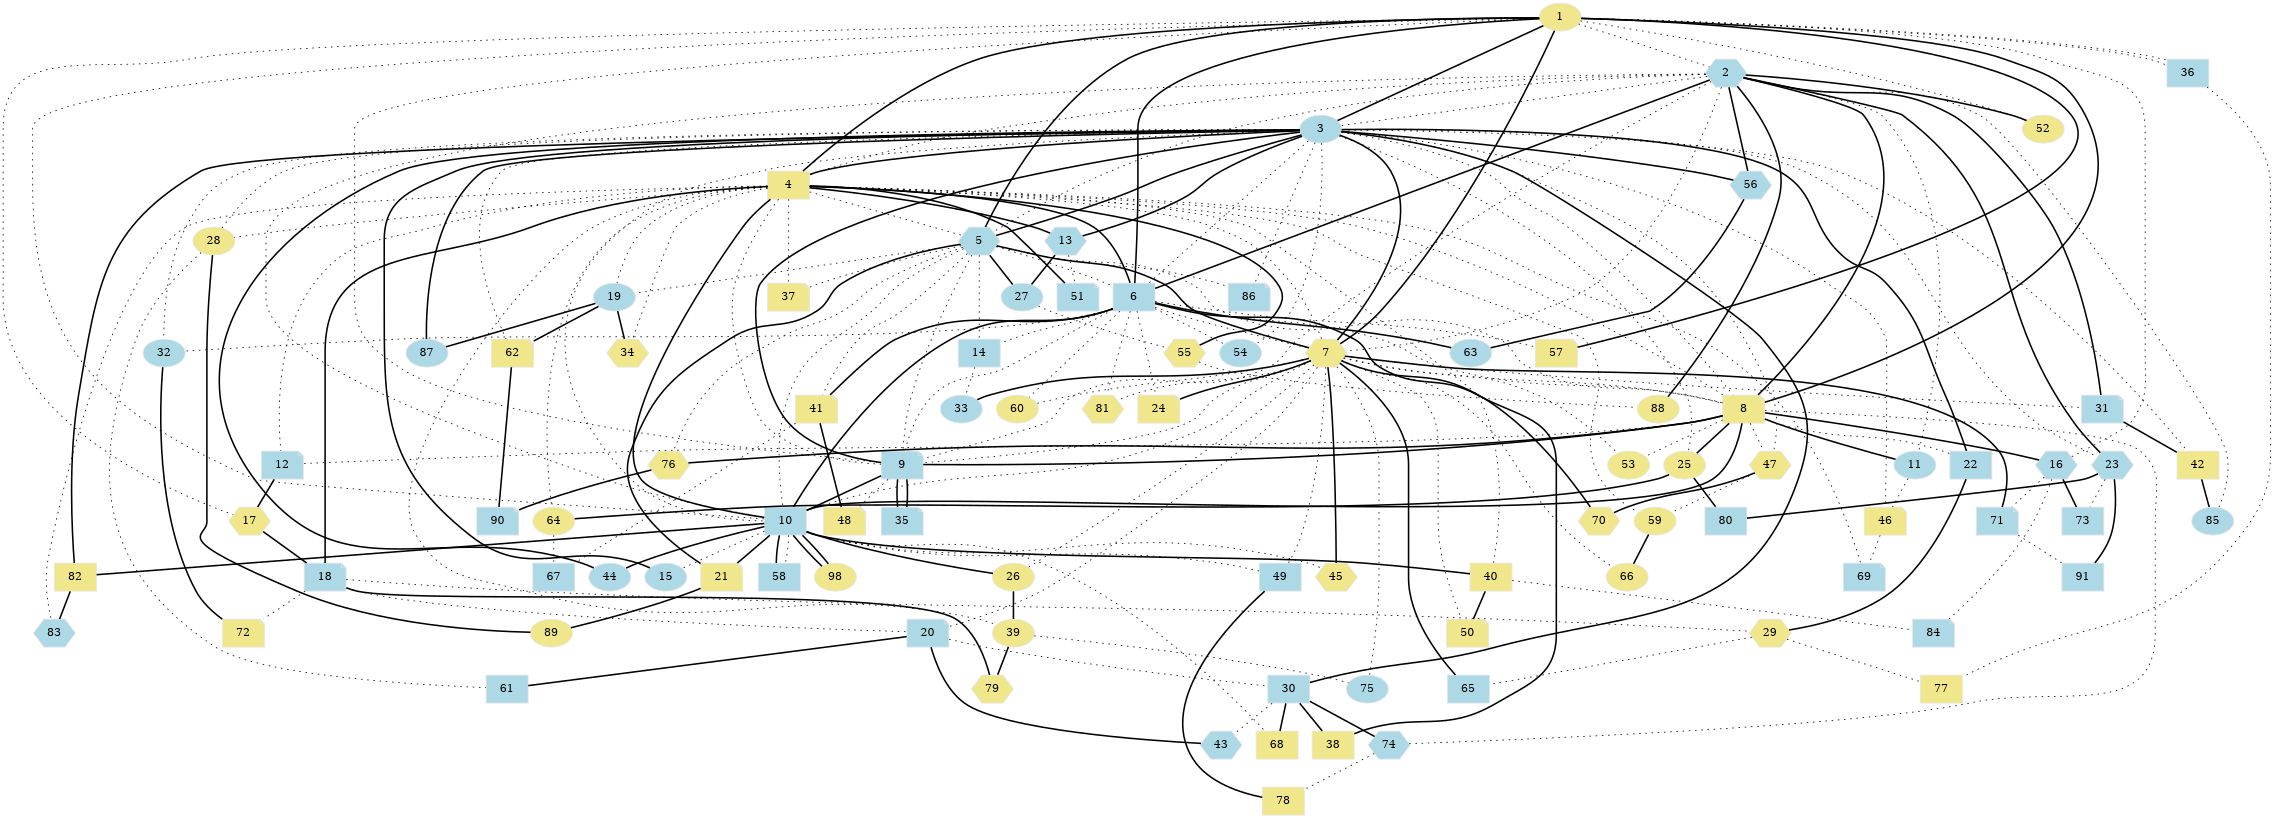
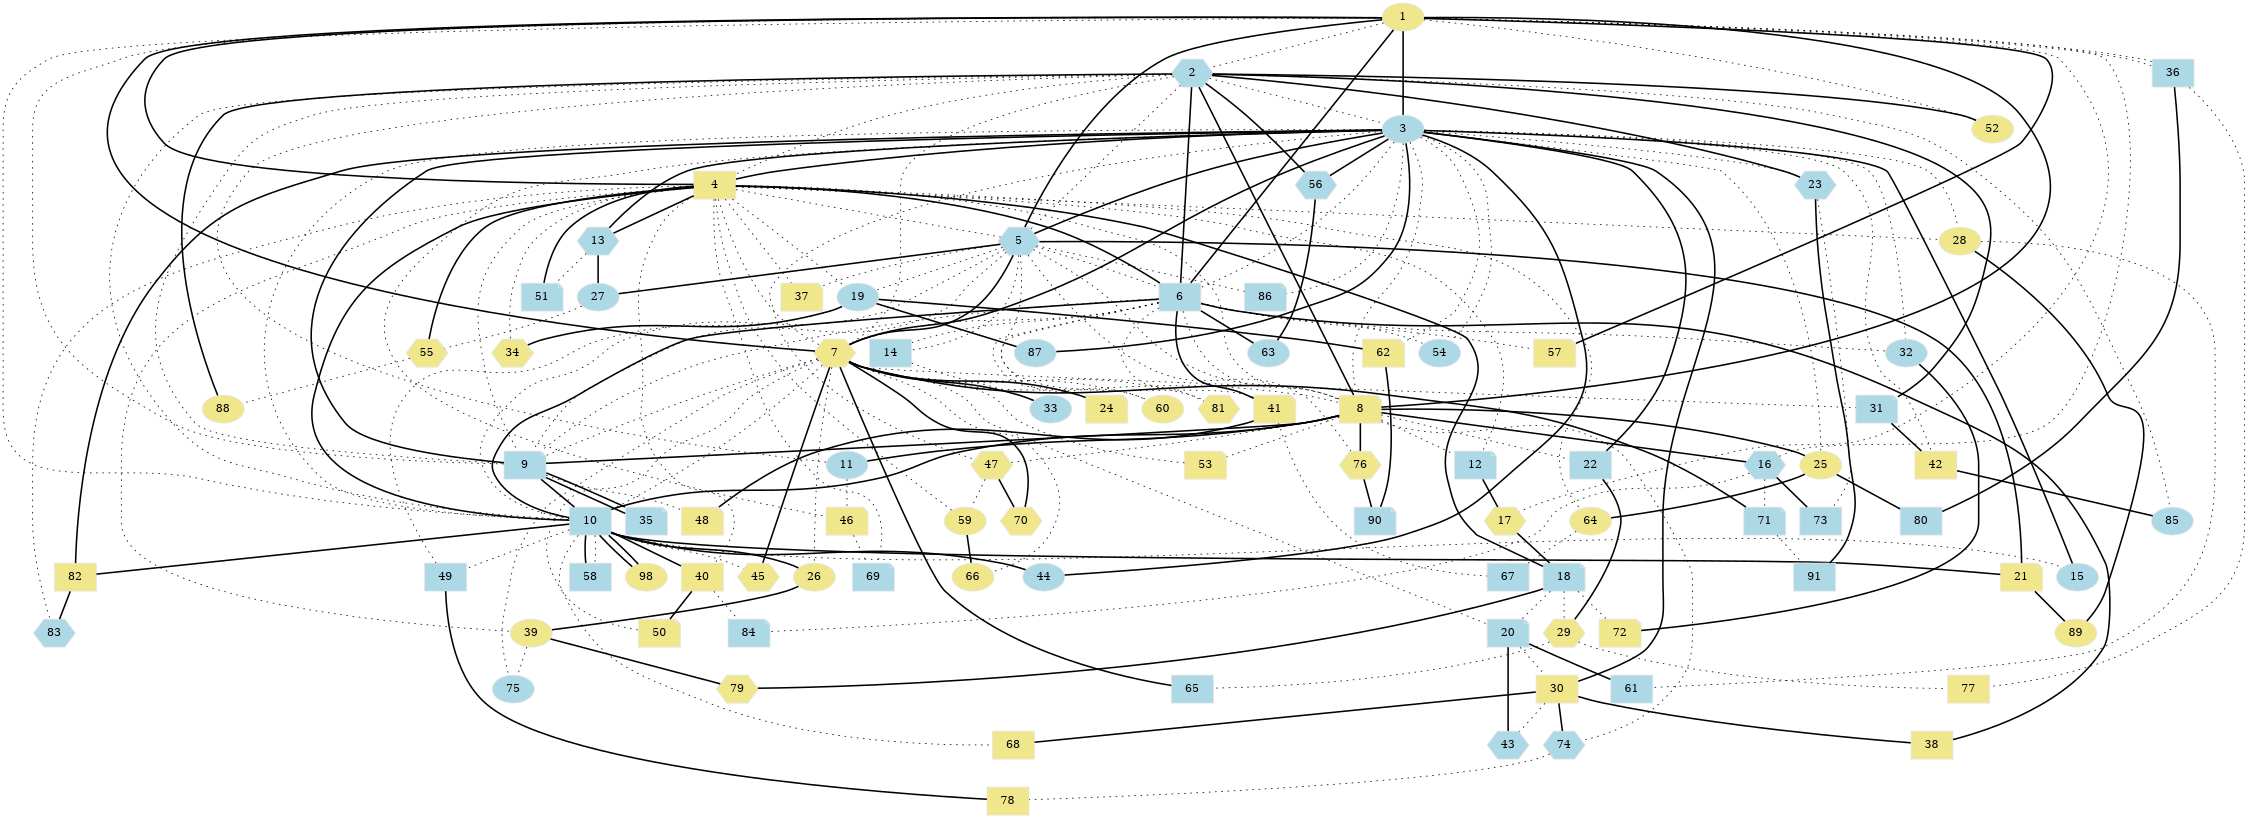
(1629, 465) -> (1206, 465)
(1316, 467) -> (534, 369)
(1923, 499) -> (2149, 347)
(1289, 689) -> (1557, 689)
